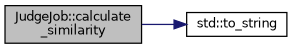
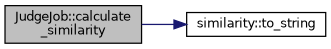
(237, 24) -> (256, 24)
